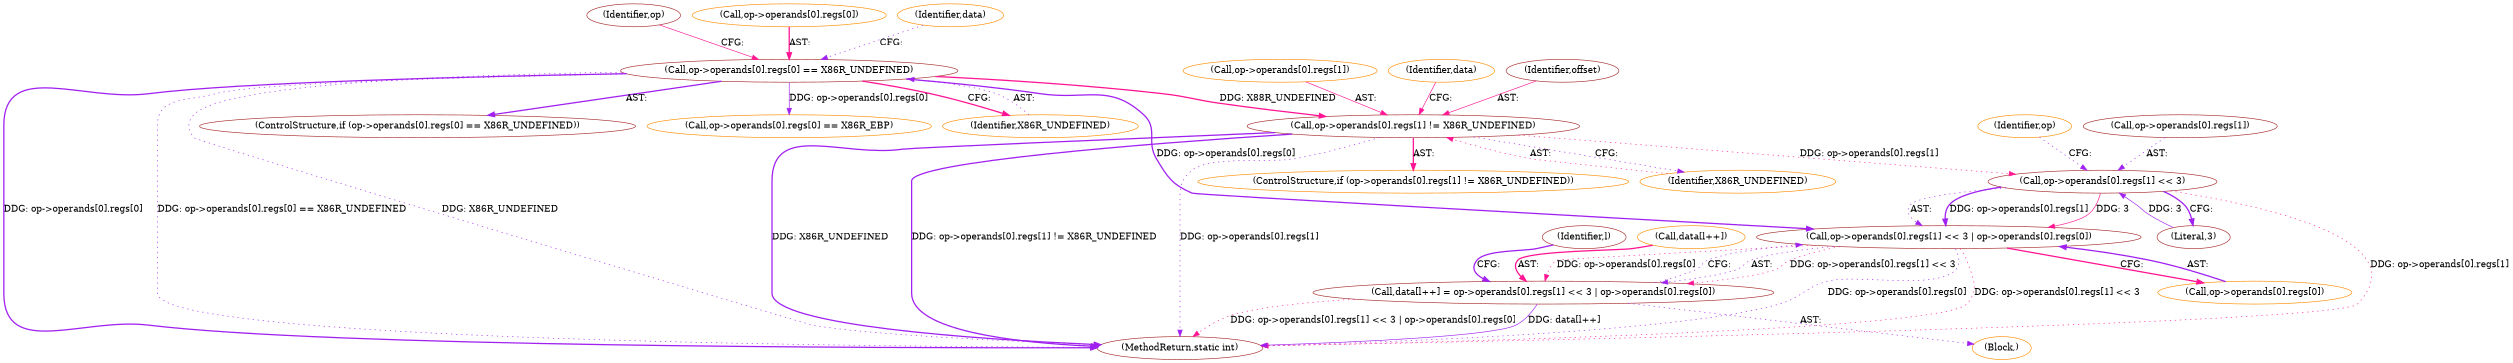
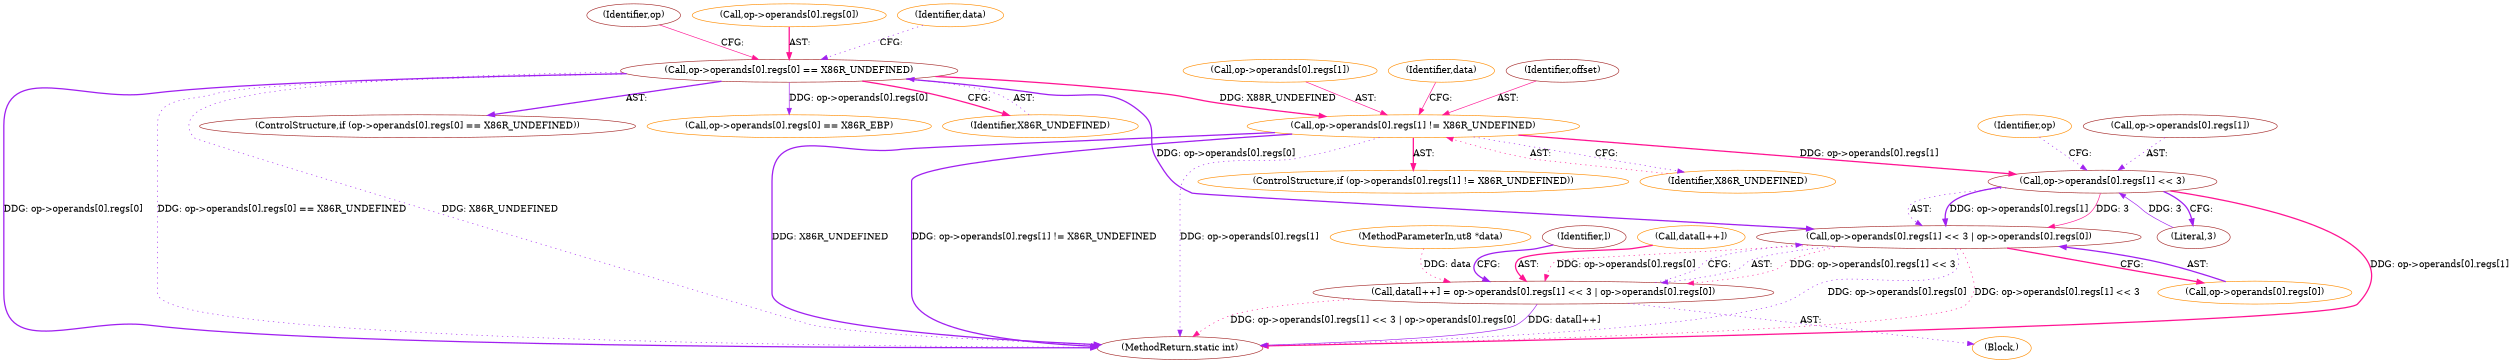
(1413, 126) -> (1413, 126)
(1764, 154) -> (1764, 154)
none -> (1431, 237)
(1943, 329) -> (1943, 329)
